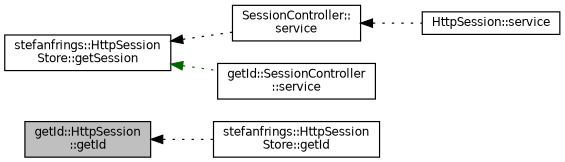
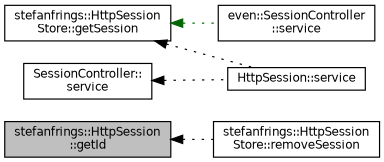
(208, 36) -> (210, 56)
(297, 81) -> (297, 23)
(88, 139) -> (88, 139)
(297, 139) -> (297, 139)
